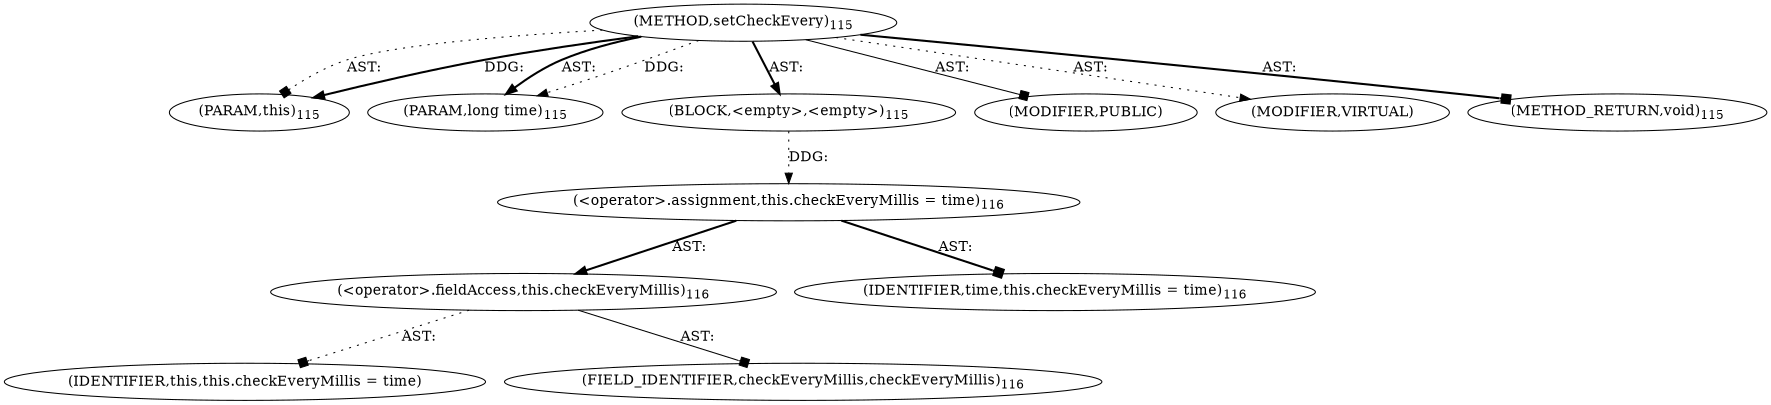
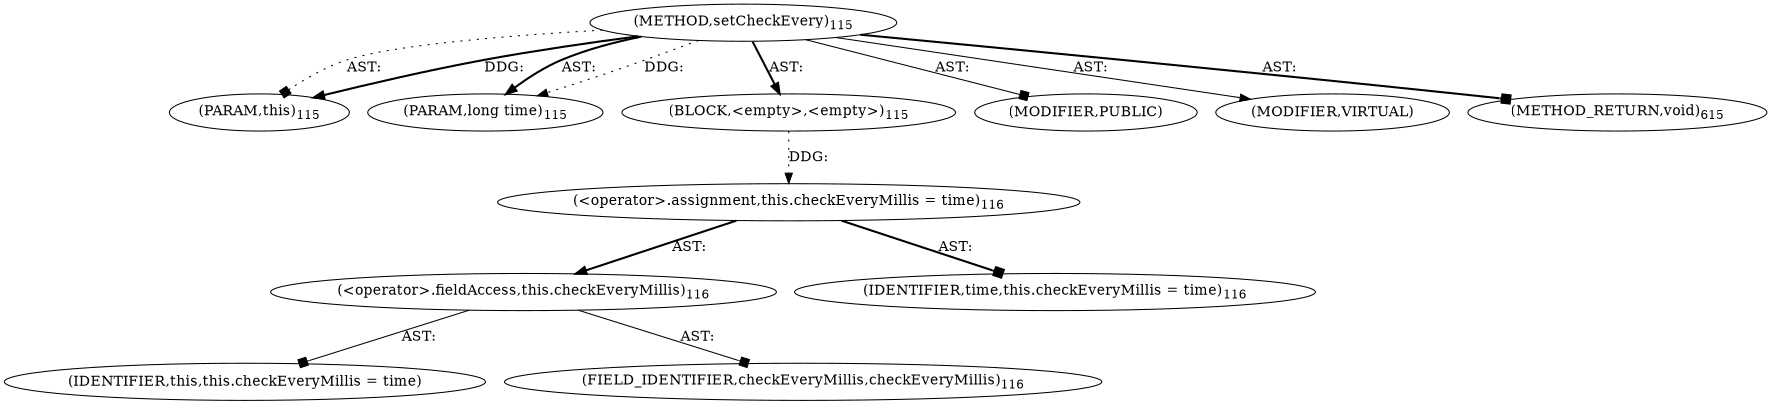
(1038, 68) -> (1038, 68)
(1712, 111) -> (1712, 111)
(389, 335) -> (389, 335)
